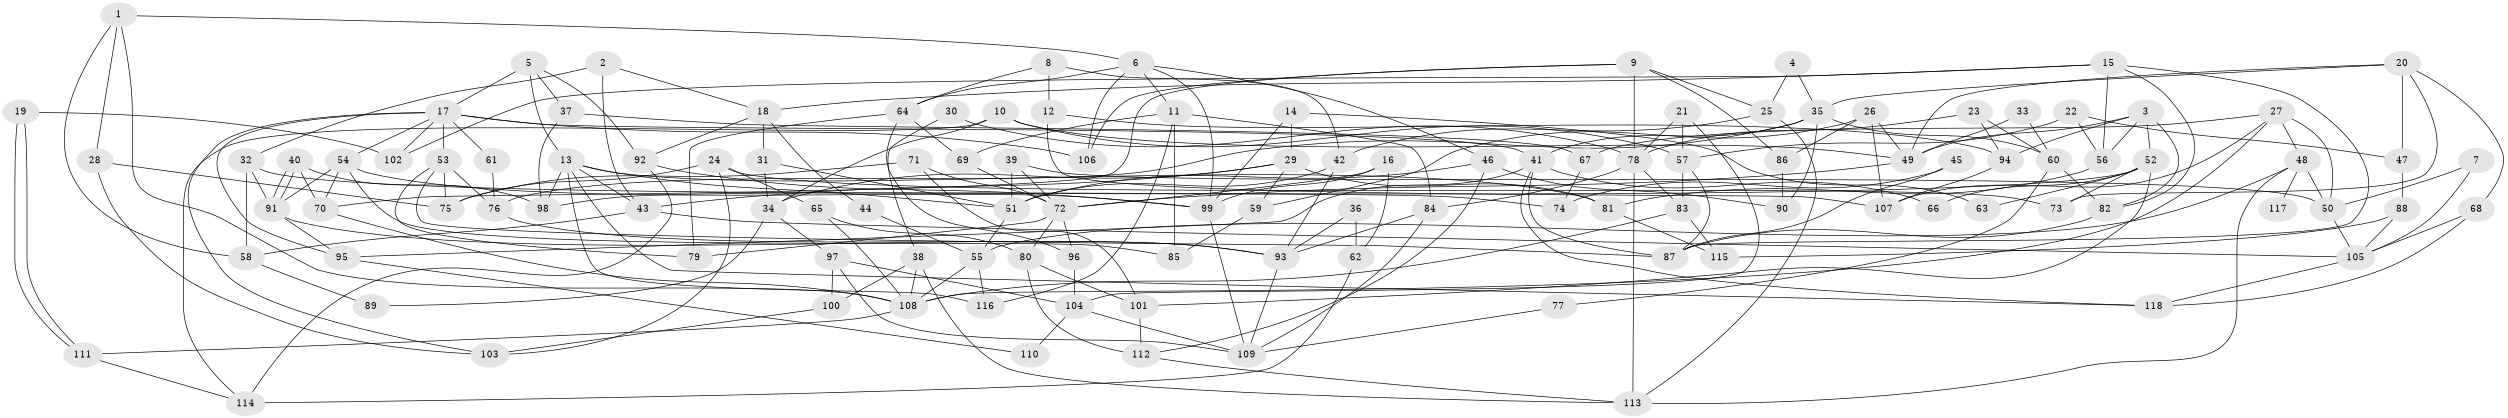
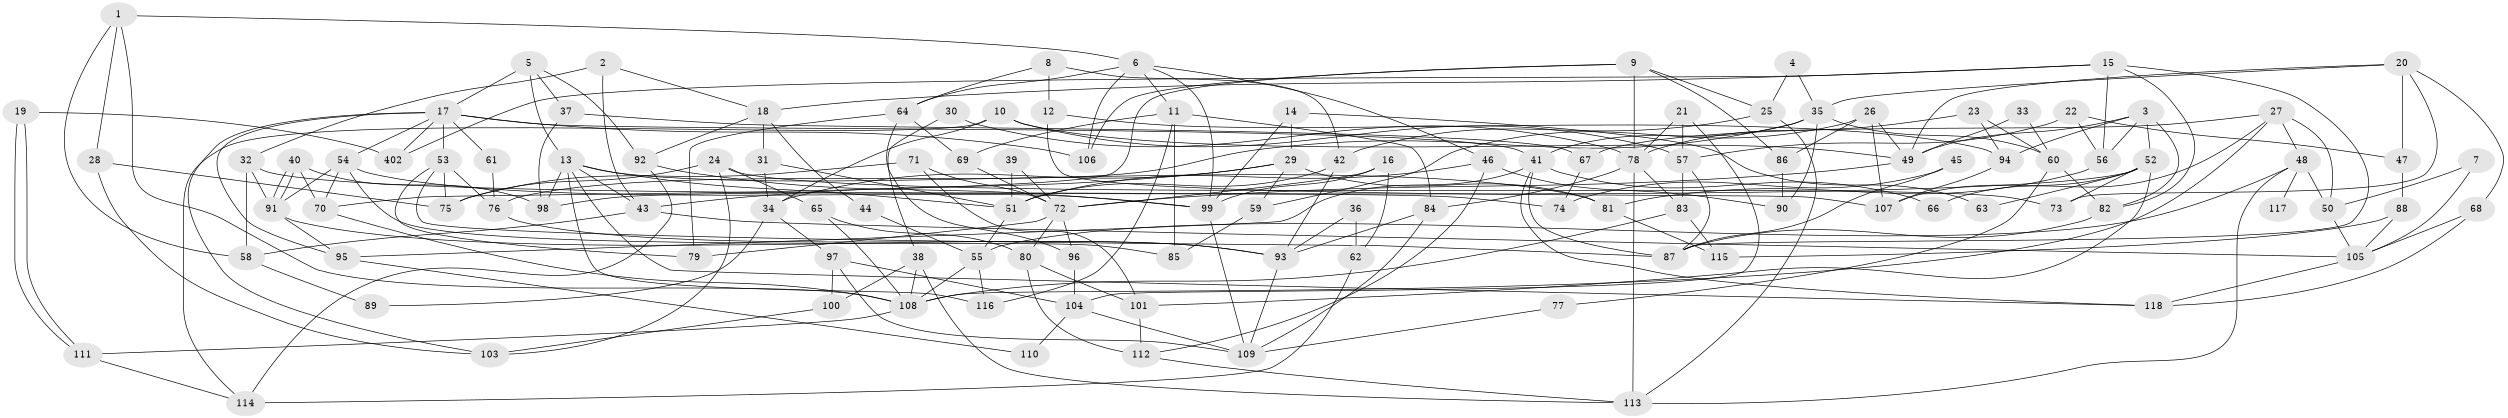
(394, 161) -> (394, 161)
(1511, 180) -> none
